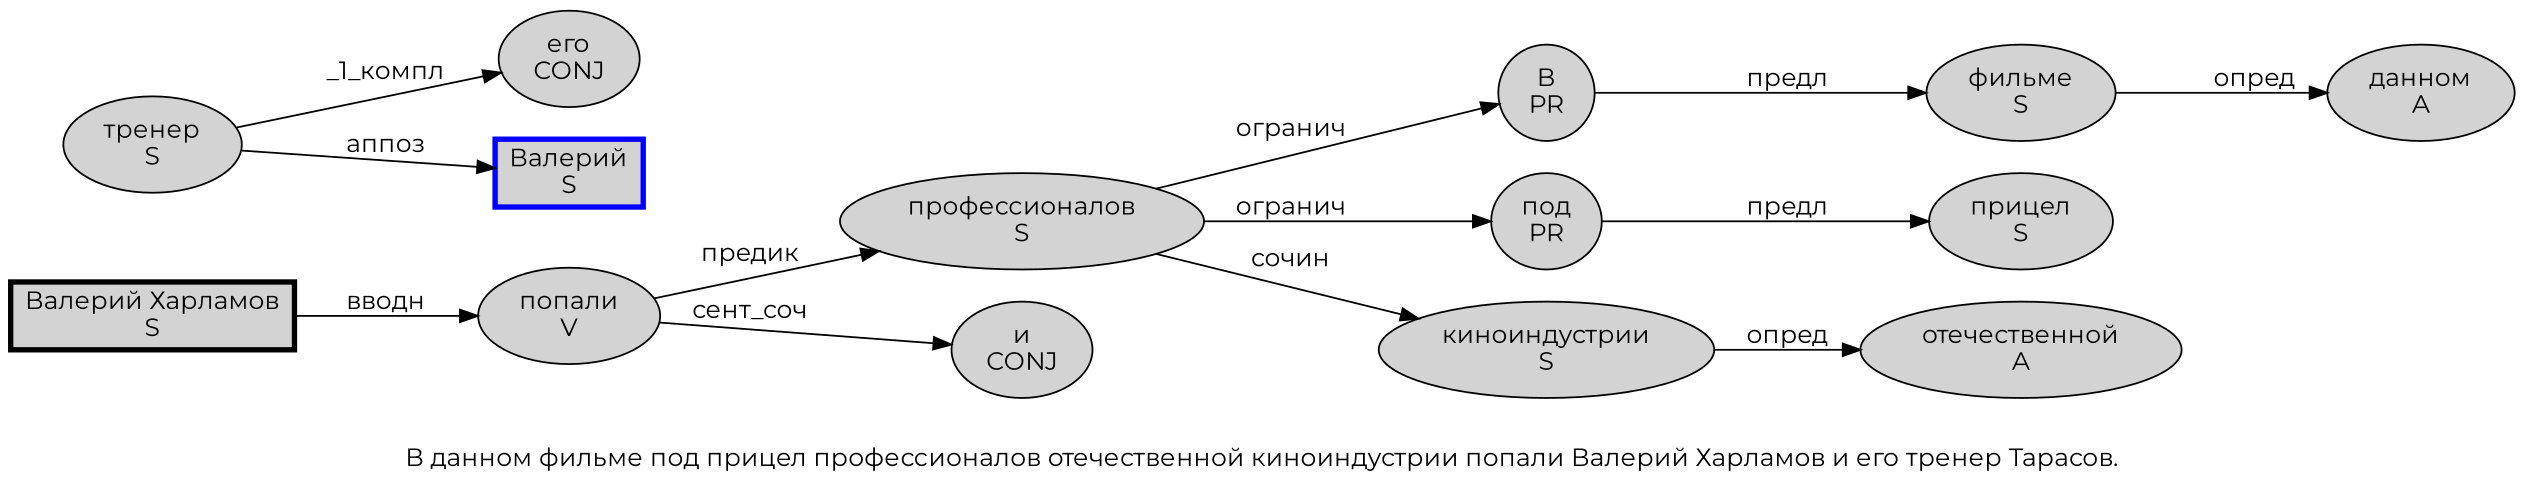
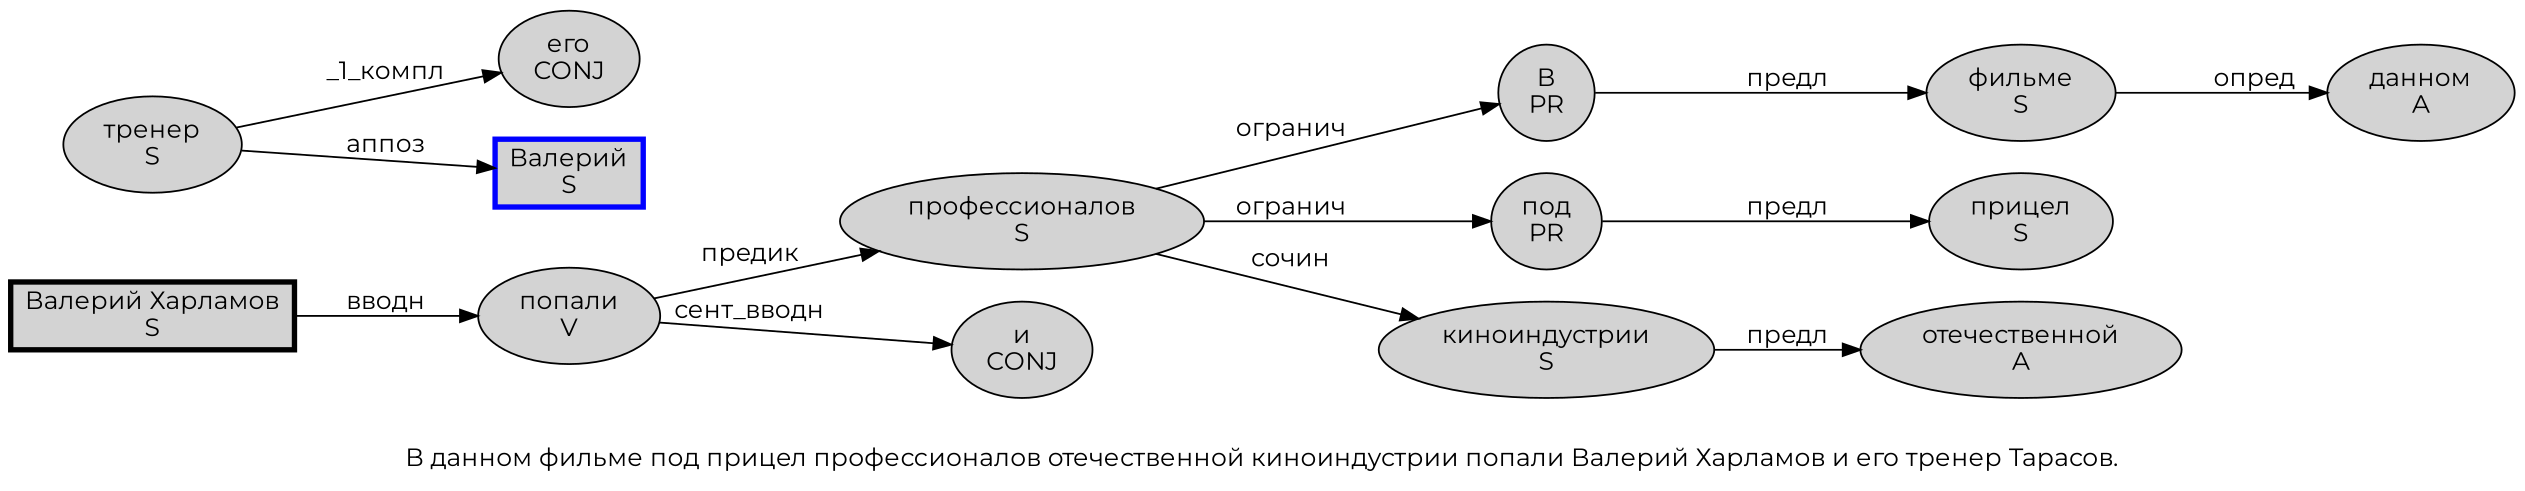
(750, 311) -> (750, 311)
(1788, 336) -> (1788, 336)
